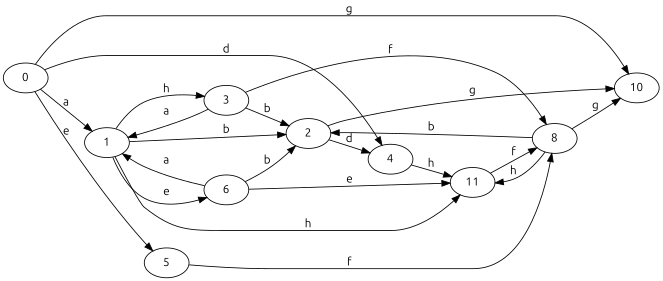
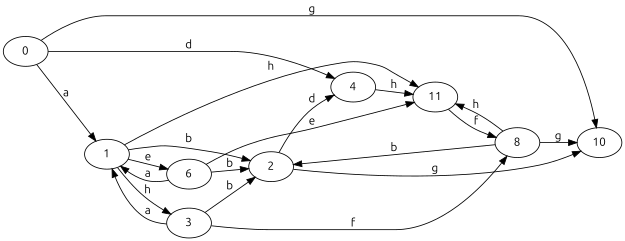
(167, 263) -> none
